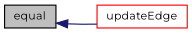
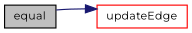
(82, 24) -> (71, 9)
